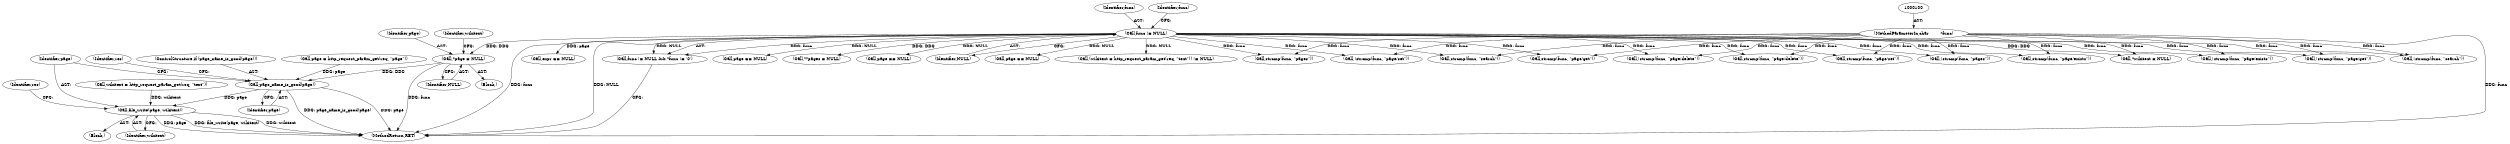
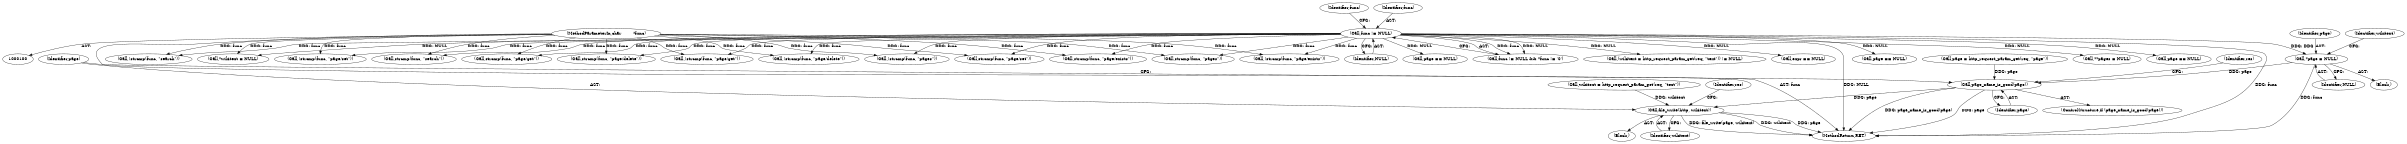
(1914, 19) -> (278, 38)
(578, 46) -> (1716, 46)
(924, 46) -> (2017, 46)
(2019, 46) -> (435, 46)
(243, 72) -> (2051, 97)
(394, 72) -> (2240, 72)
(2496, 85) -> (1790, 85)
(150, 110) -> (1680, 110)
(555, 131) -> (1447, 46)
